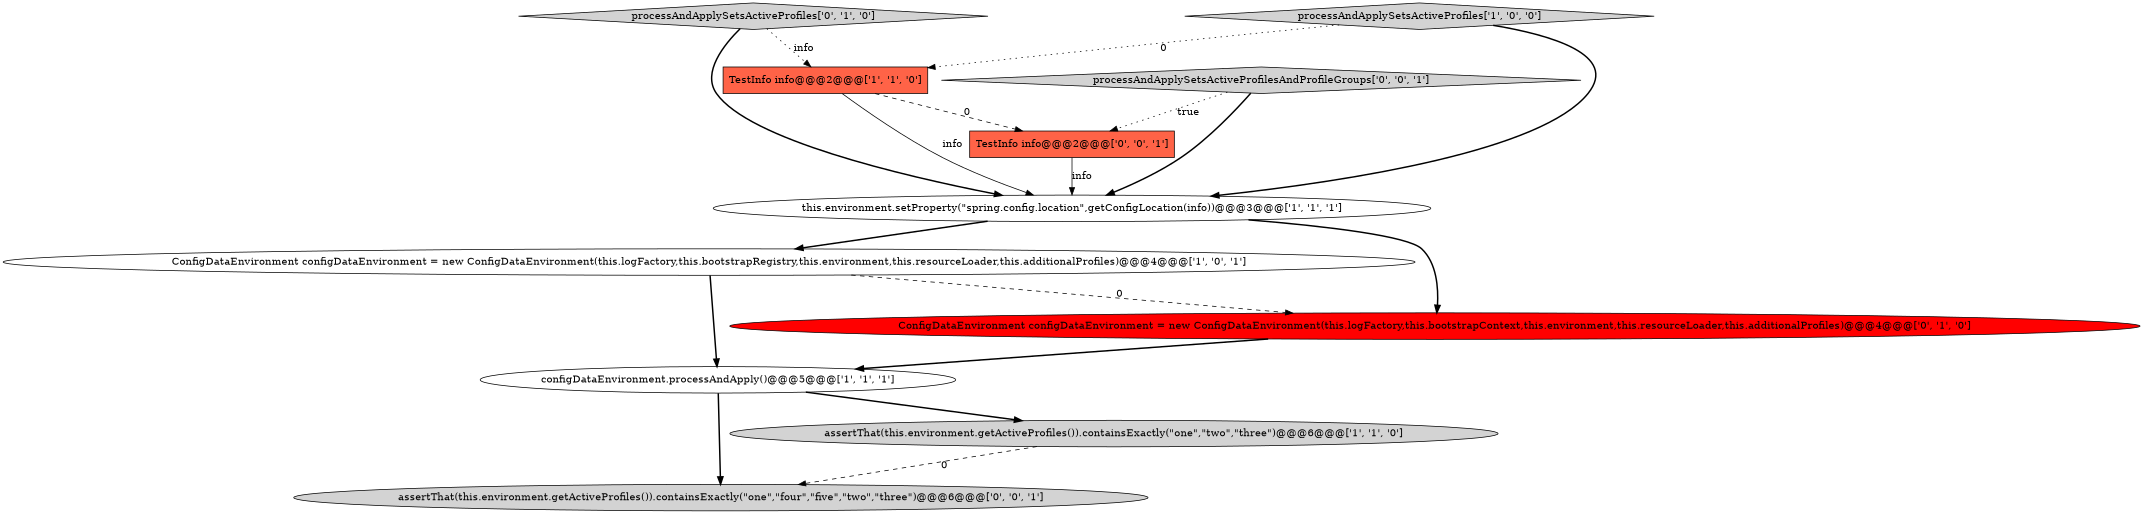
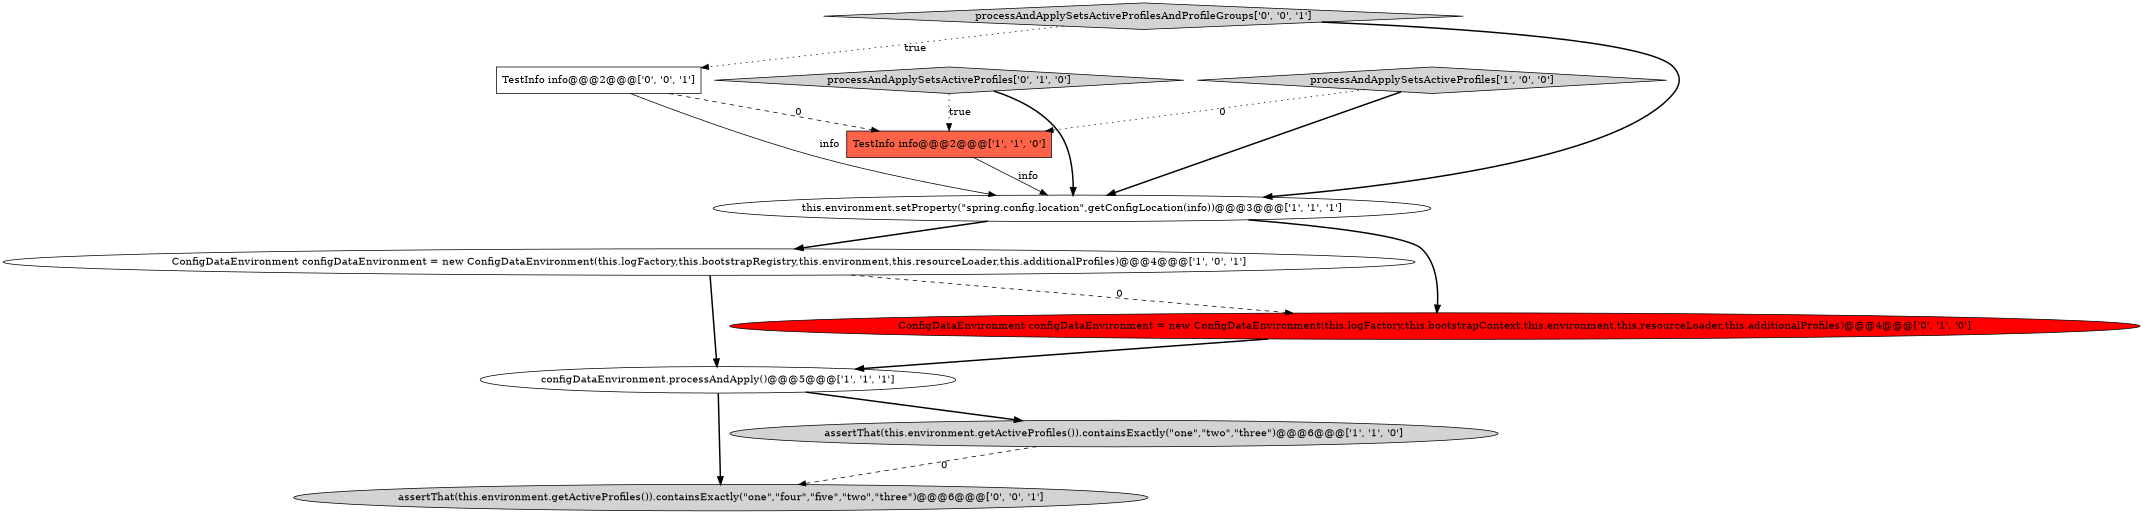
(804, 48) -> (960, 112)
(945, 111) -> (770, 112)
(1072, 144) -> (599, 80)
